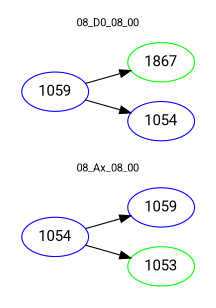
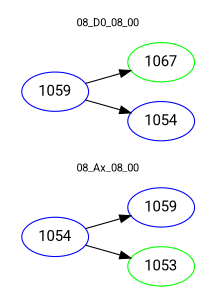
(161, 62) -> (161, 62)
